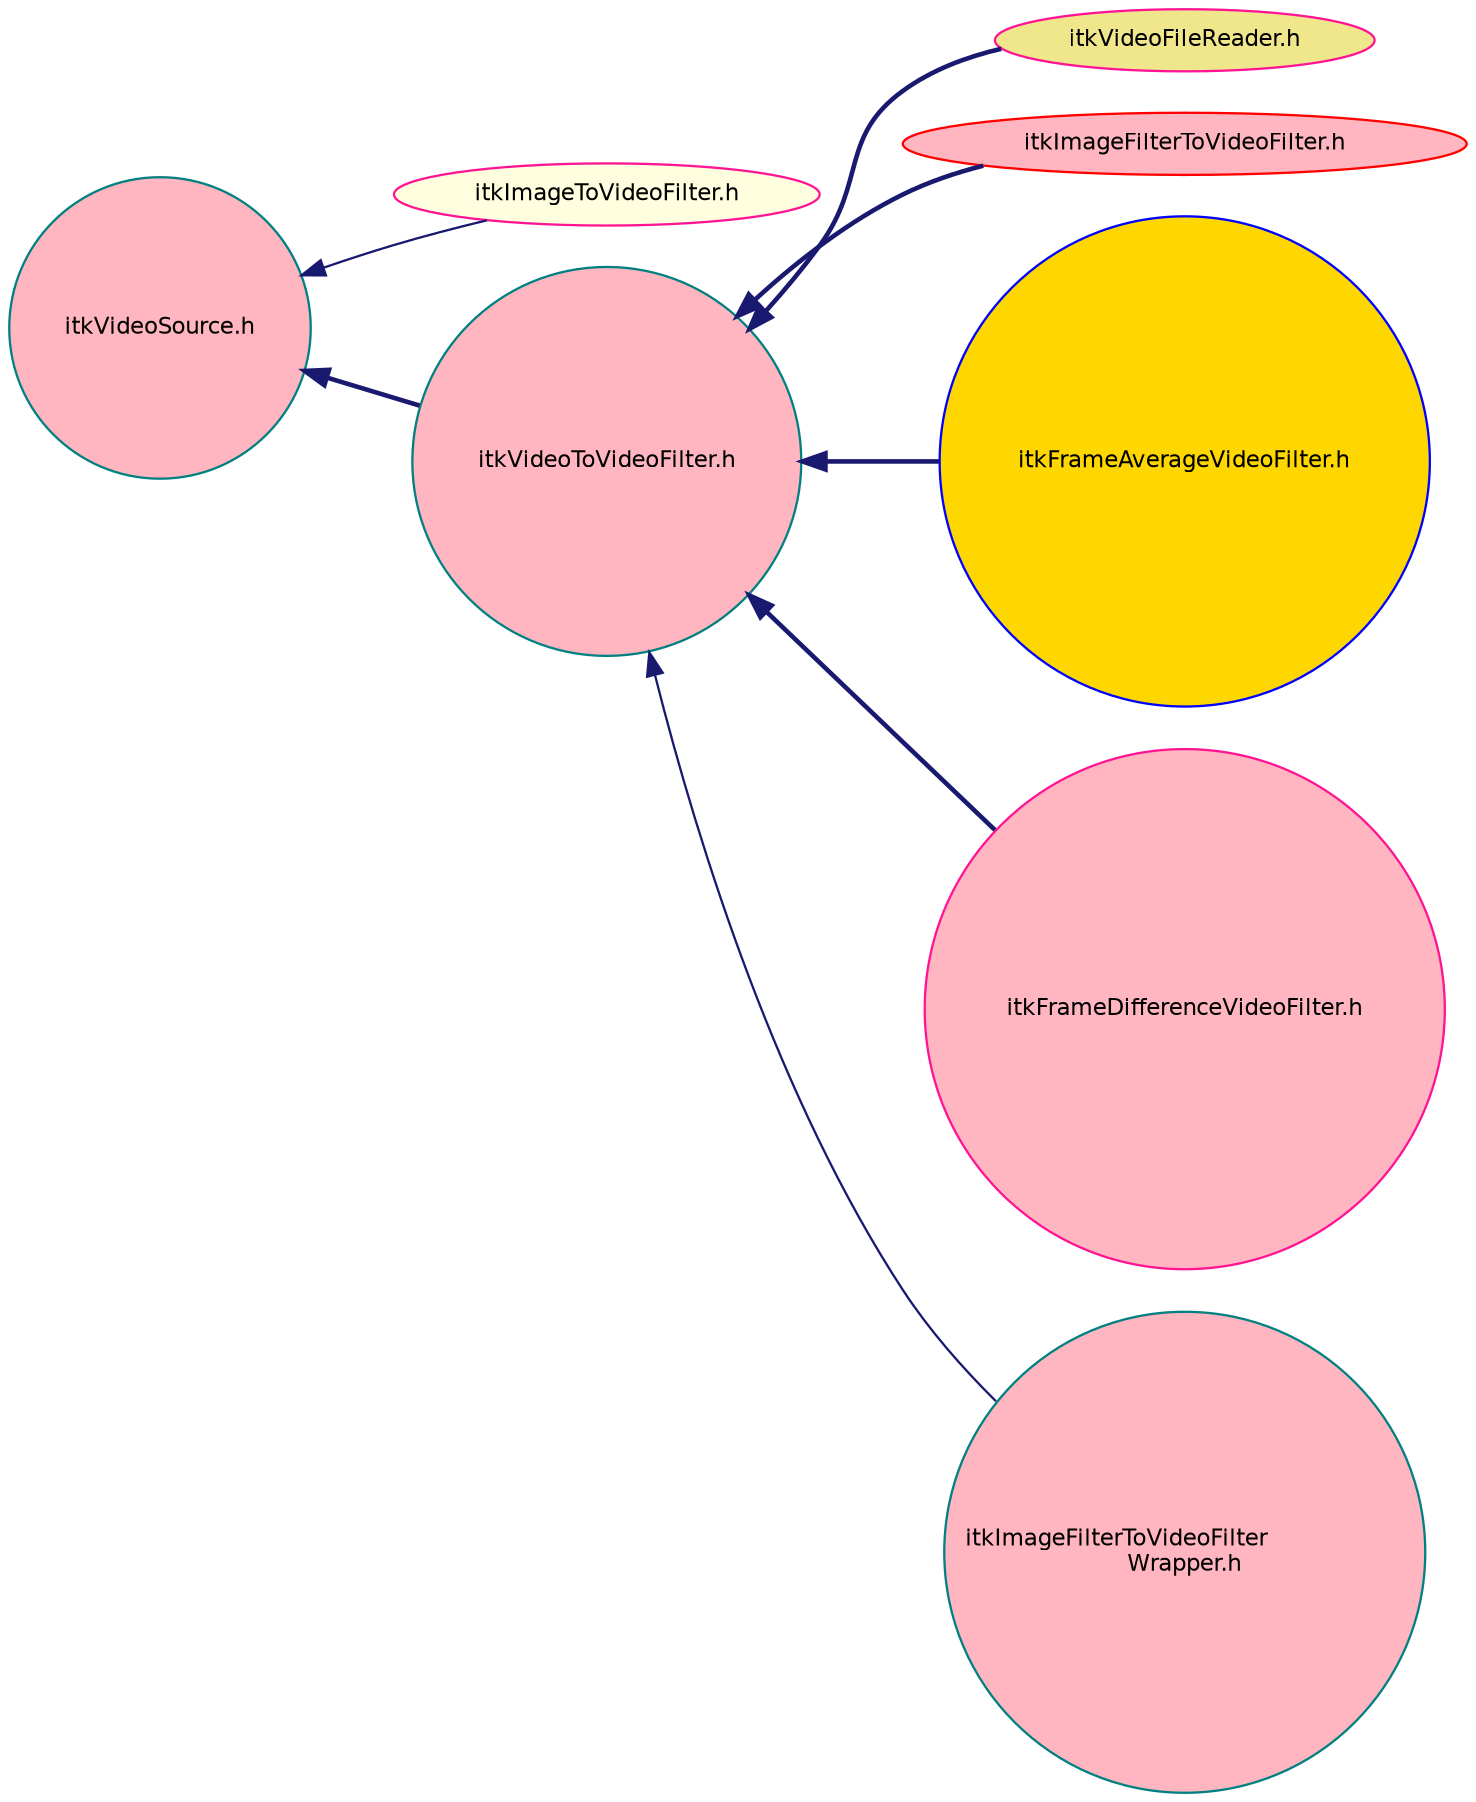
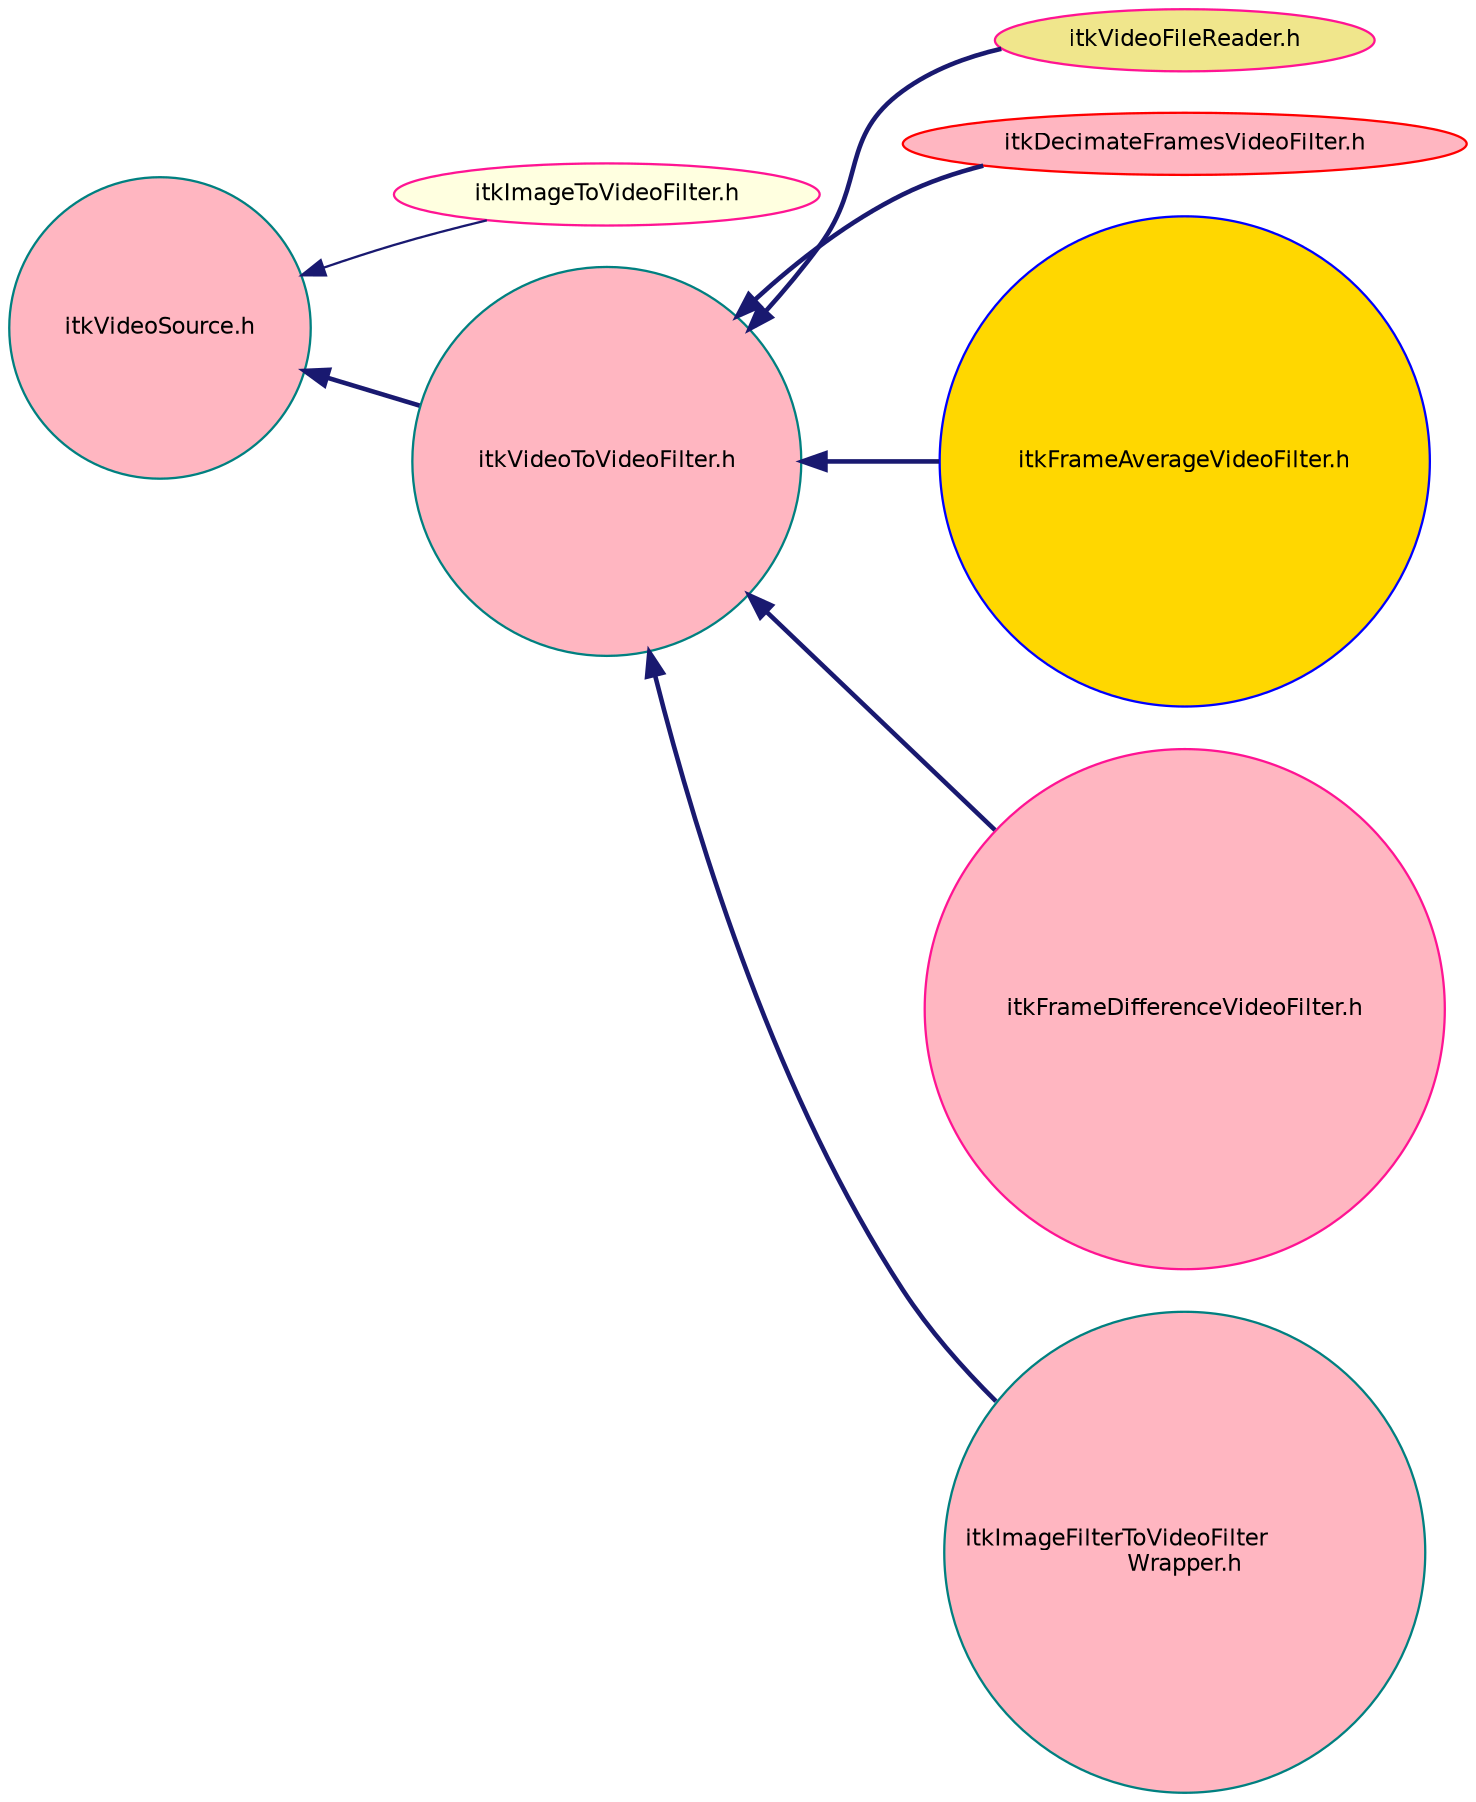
(1185, 144) -> (1185, 144)
(782, 1060) -> (782, 1060)
